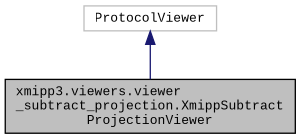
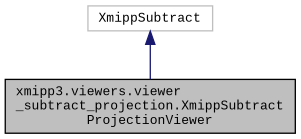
(150, 18) -> (150, 18)
